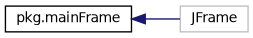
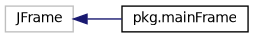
(163, 19) -> (105, 19)
